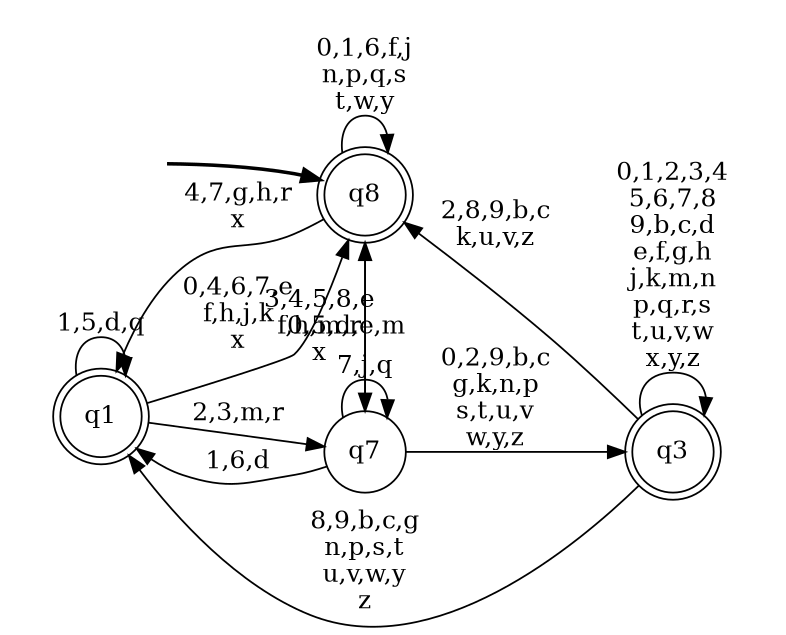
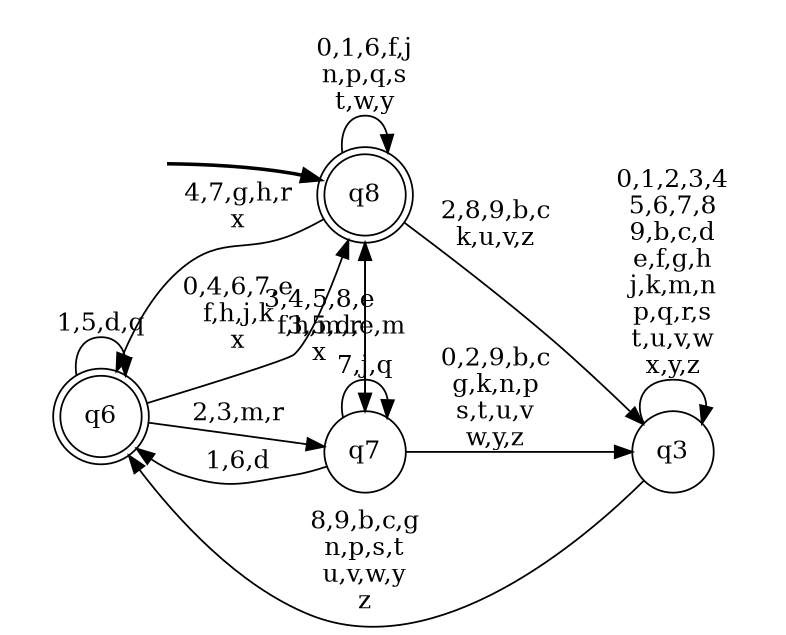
(532, 323) -> (520, 313)
(346, 327) -> (346, 327)
(101, 416) -> (101, 416)
(673, 452) -> (673, 452)
